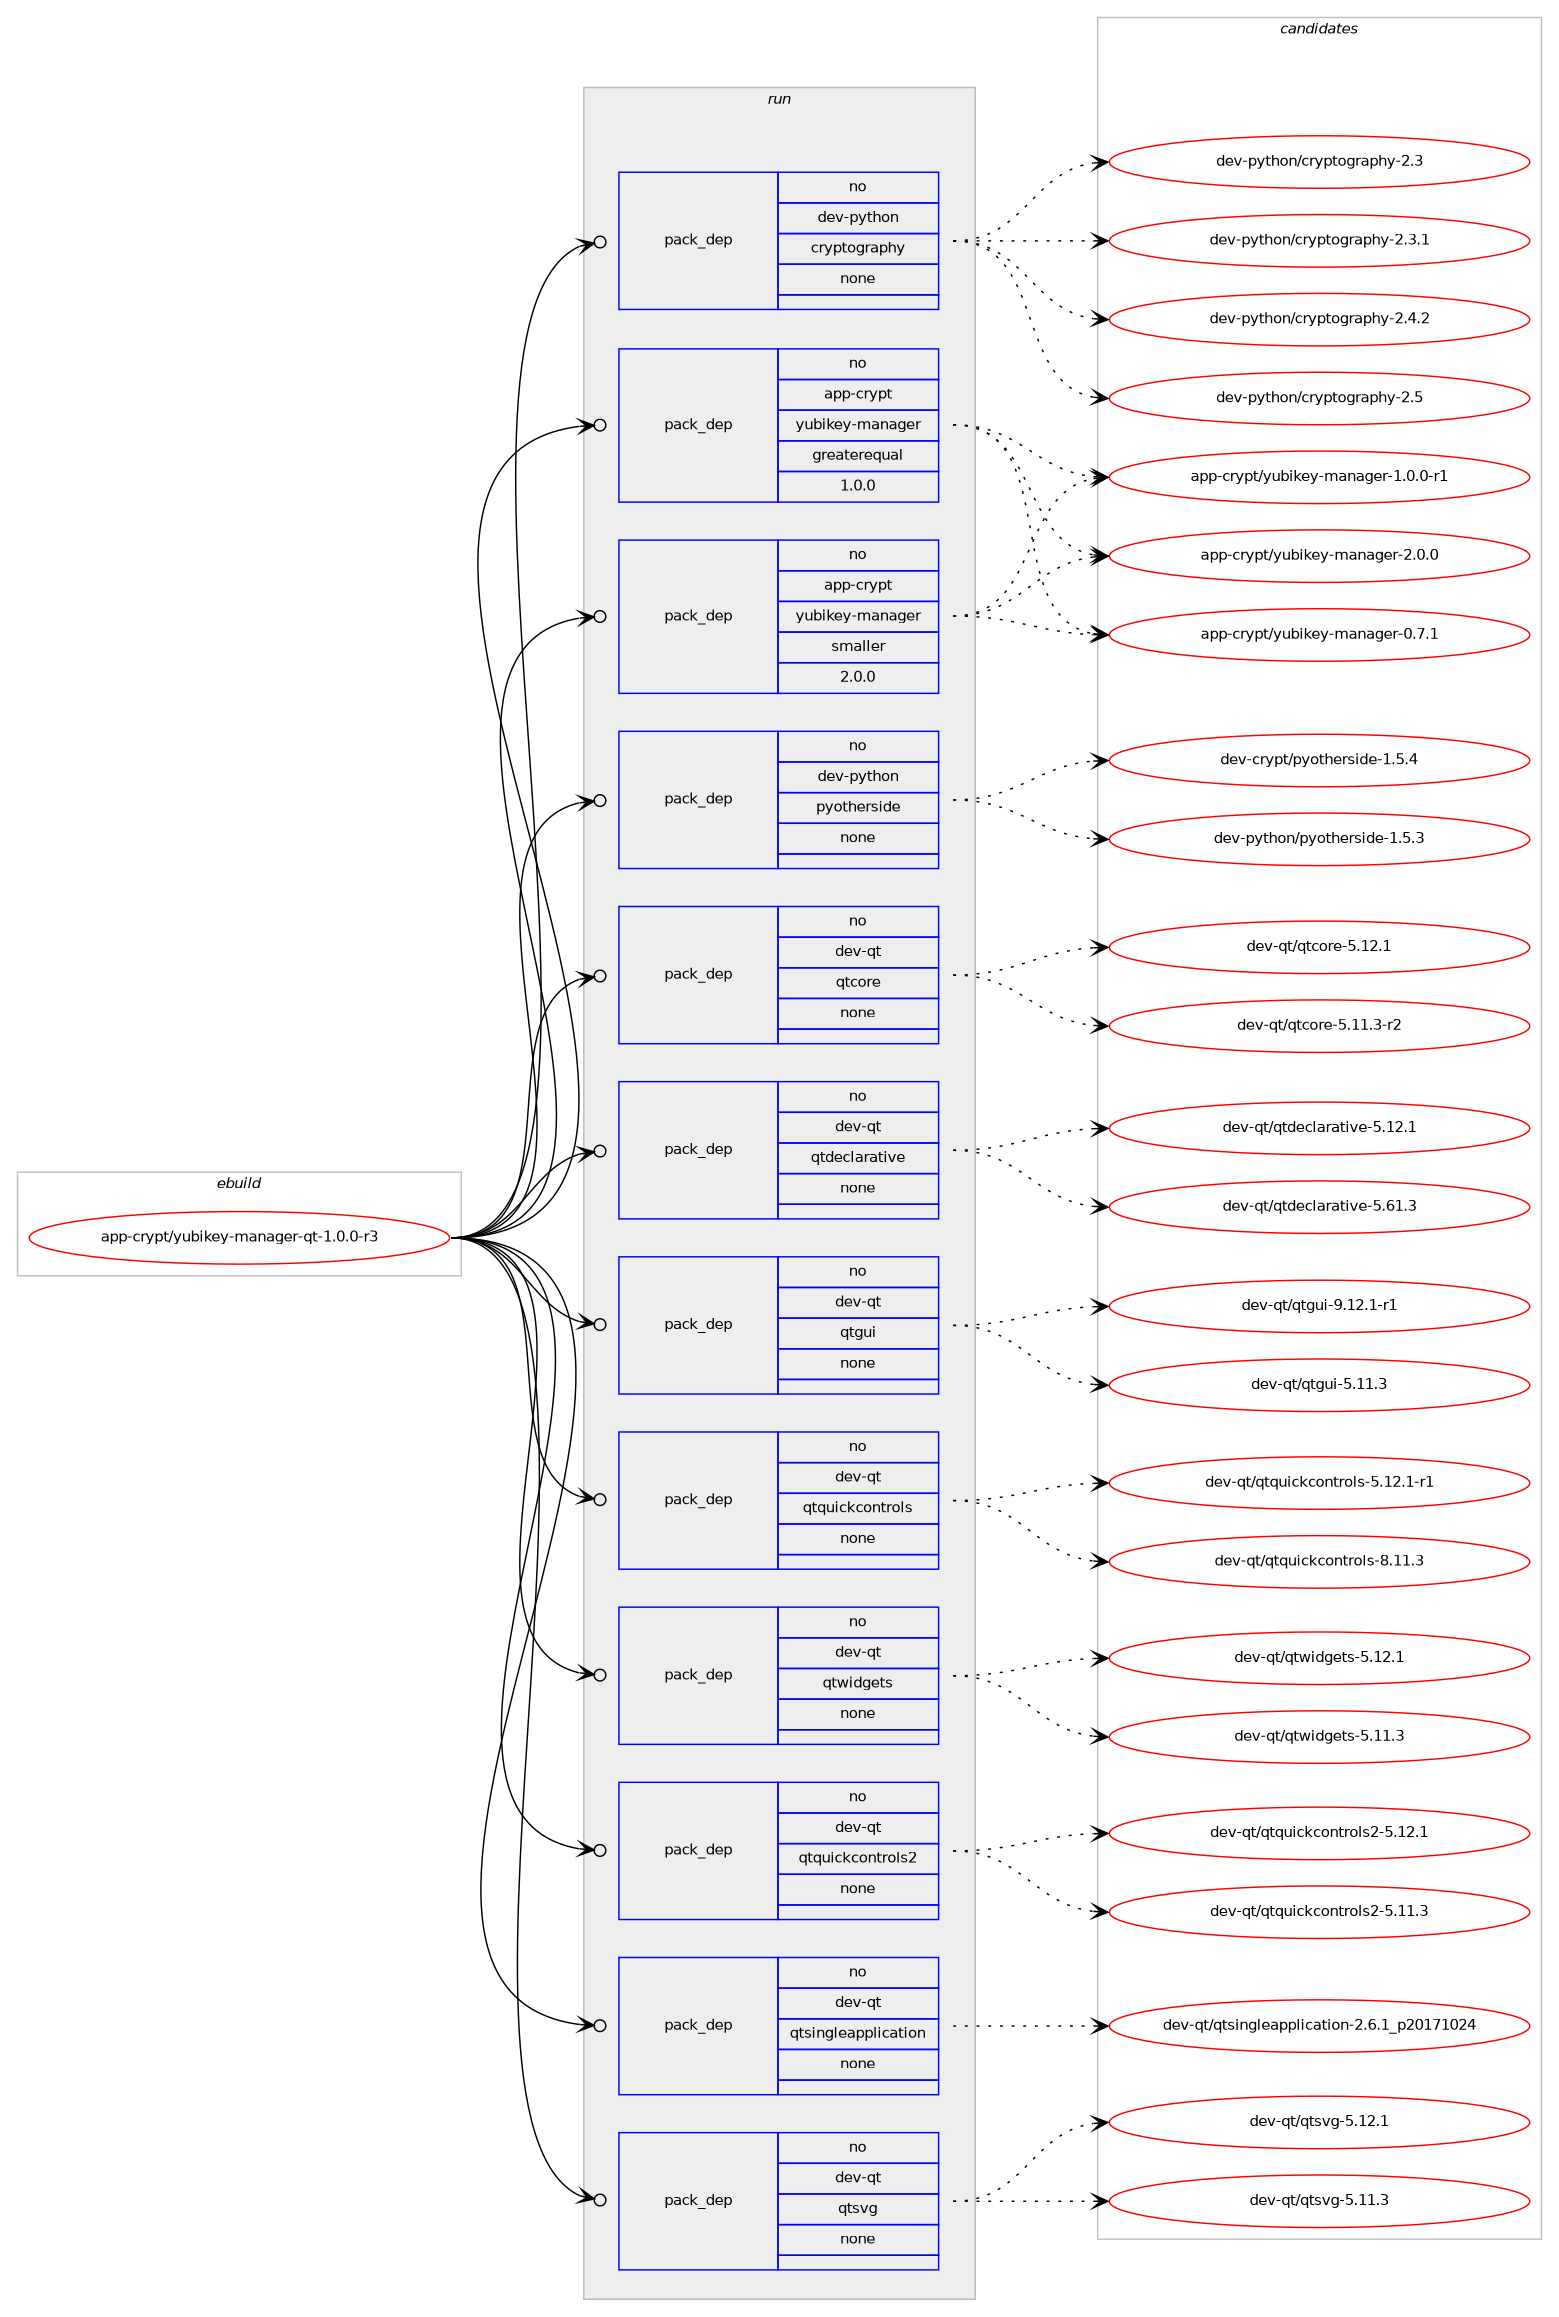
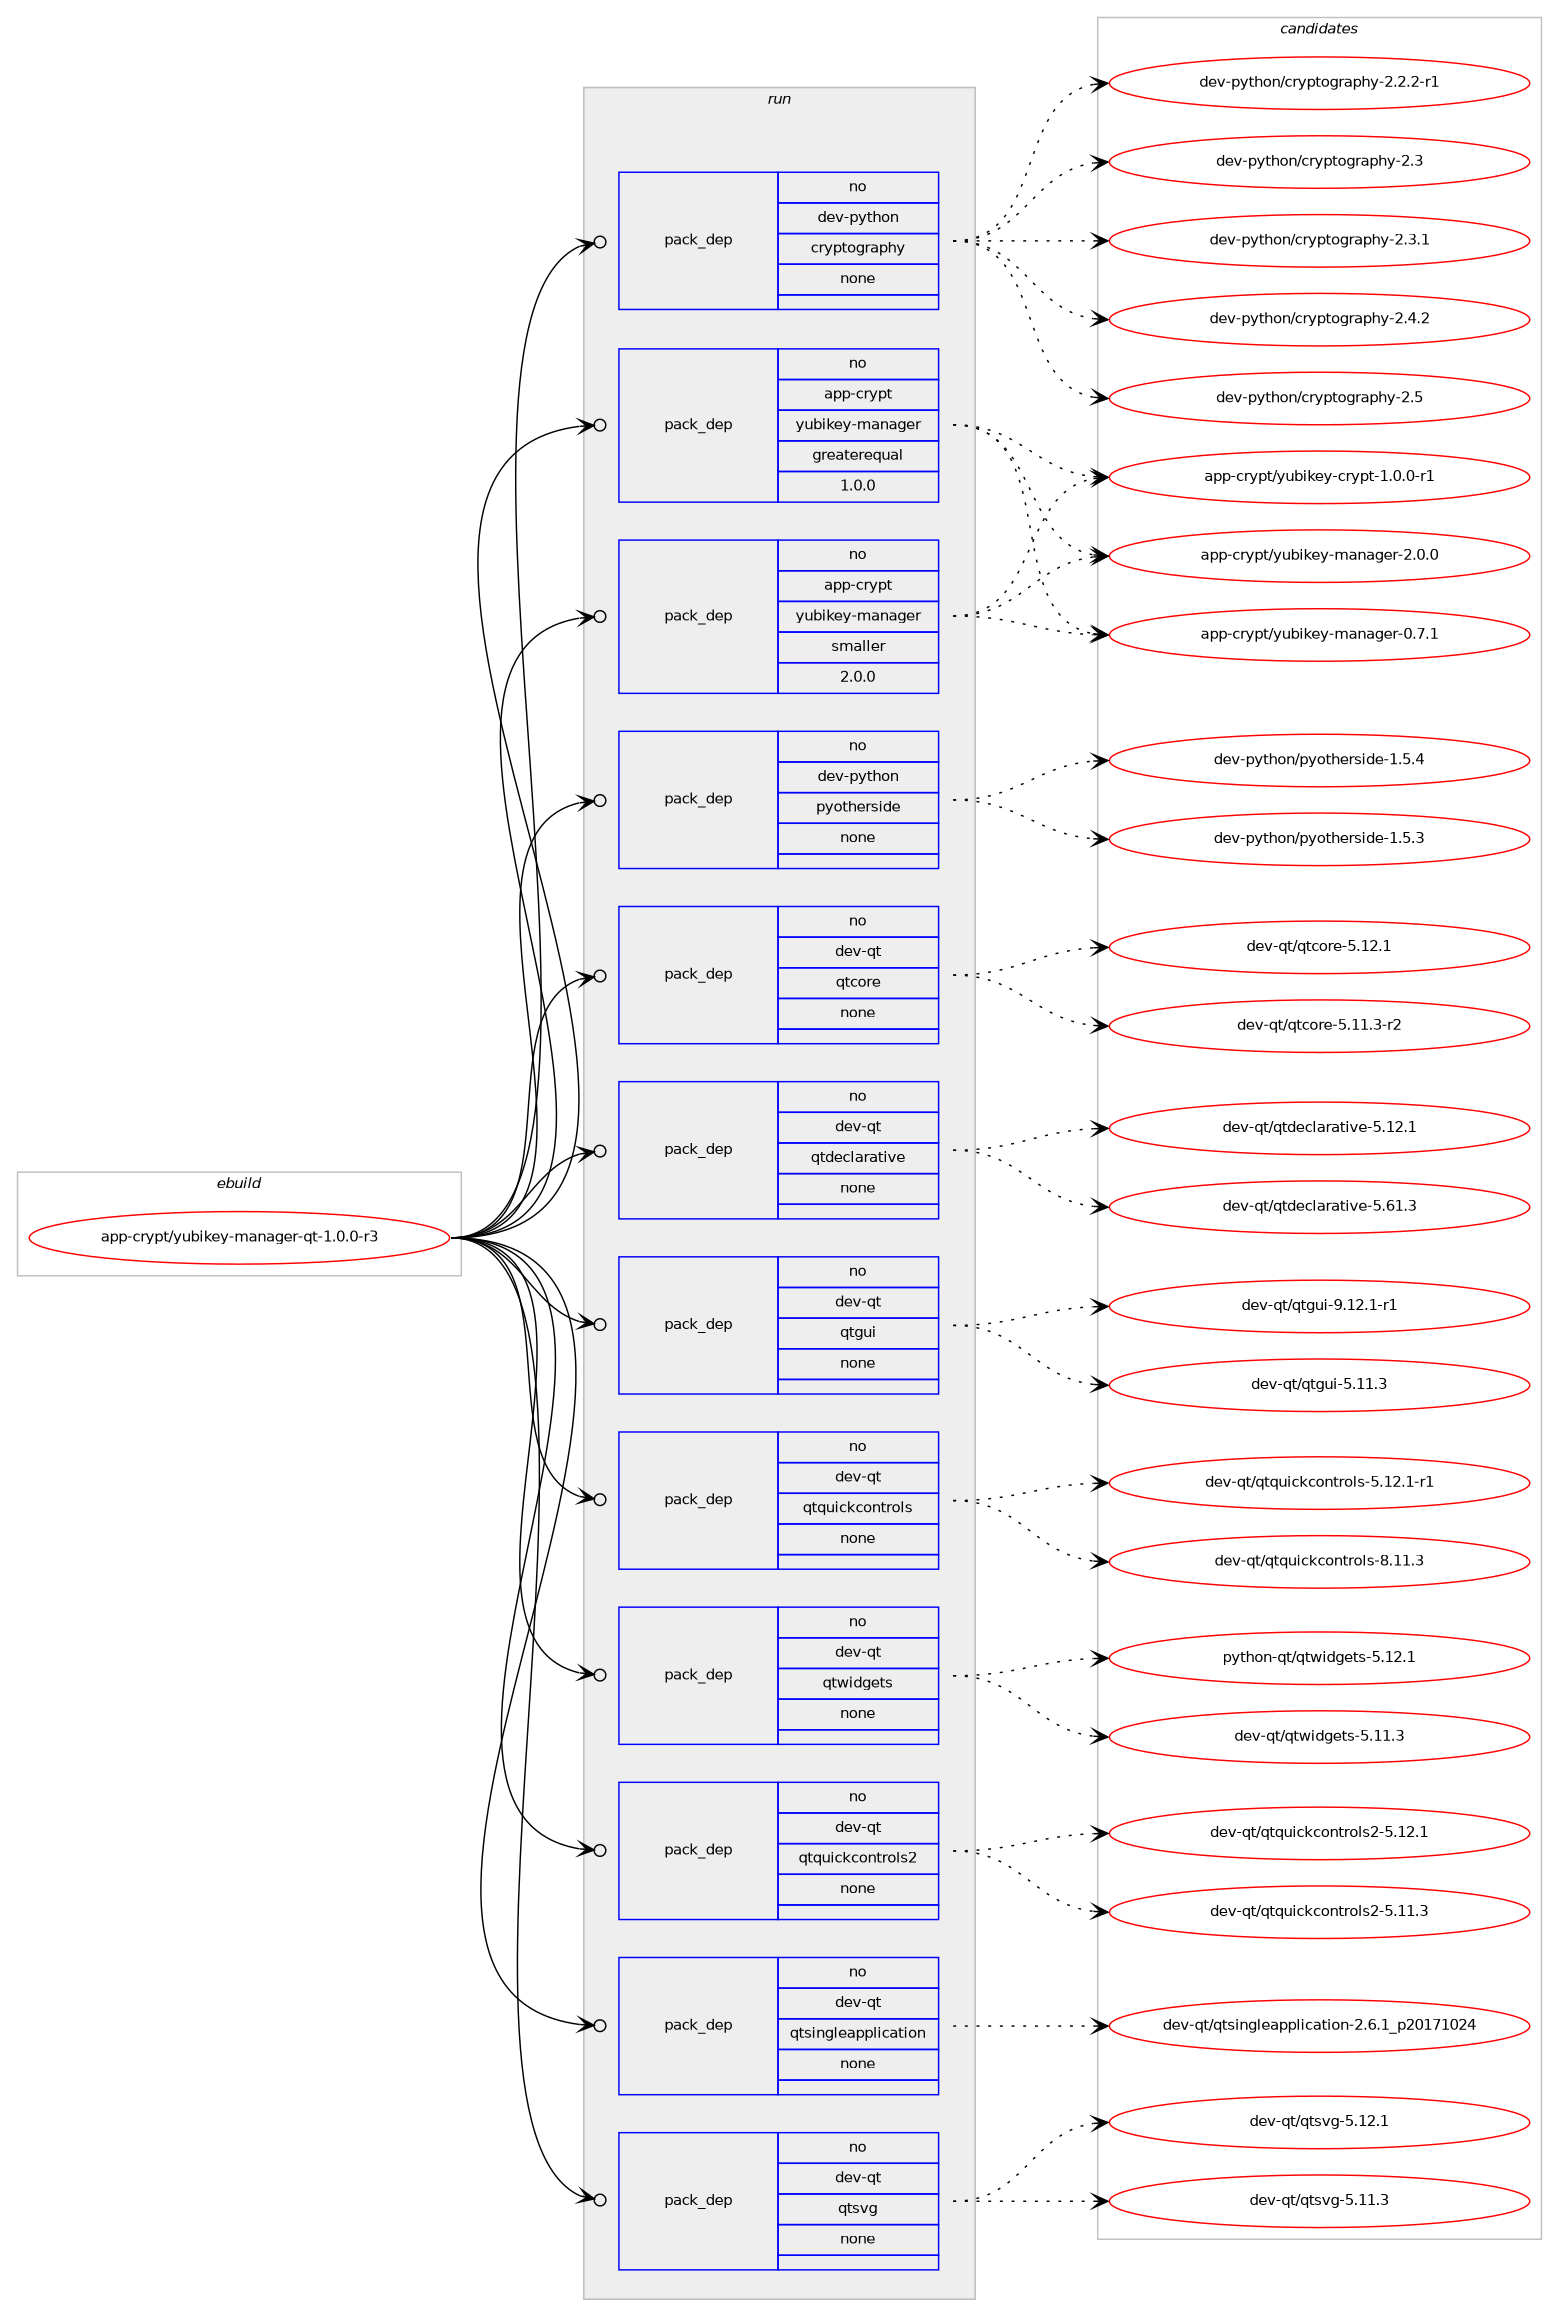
none -> (1320, 83)
(1320, 477) -> (1320, 477)
(1320, 761) -> (1320, 761)
(1320, 1658) -> (1320, 1658)
